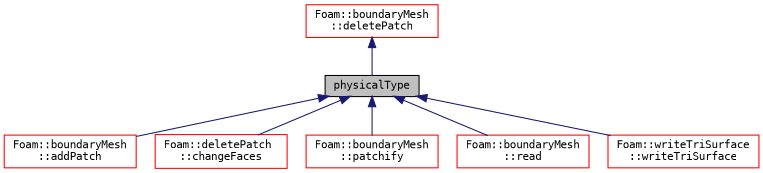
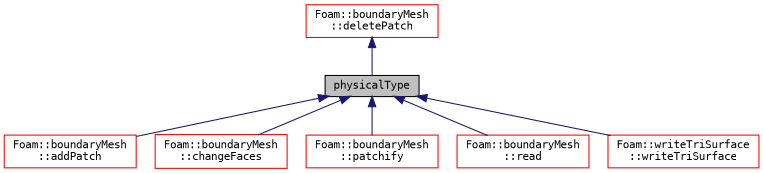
(221, 151) -> (221, 151)
